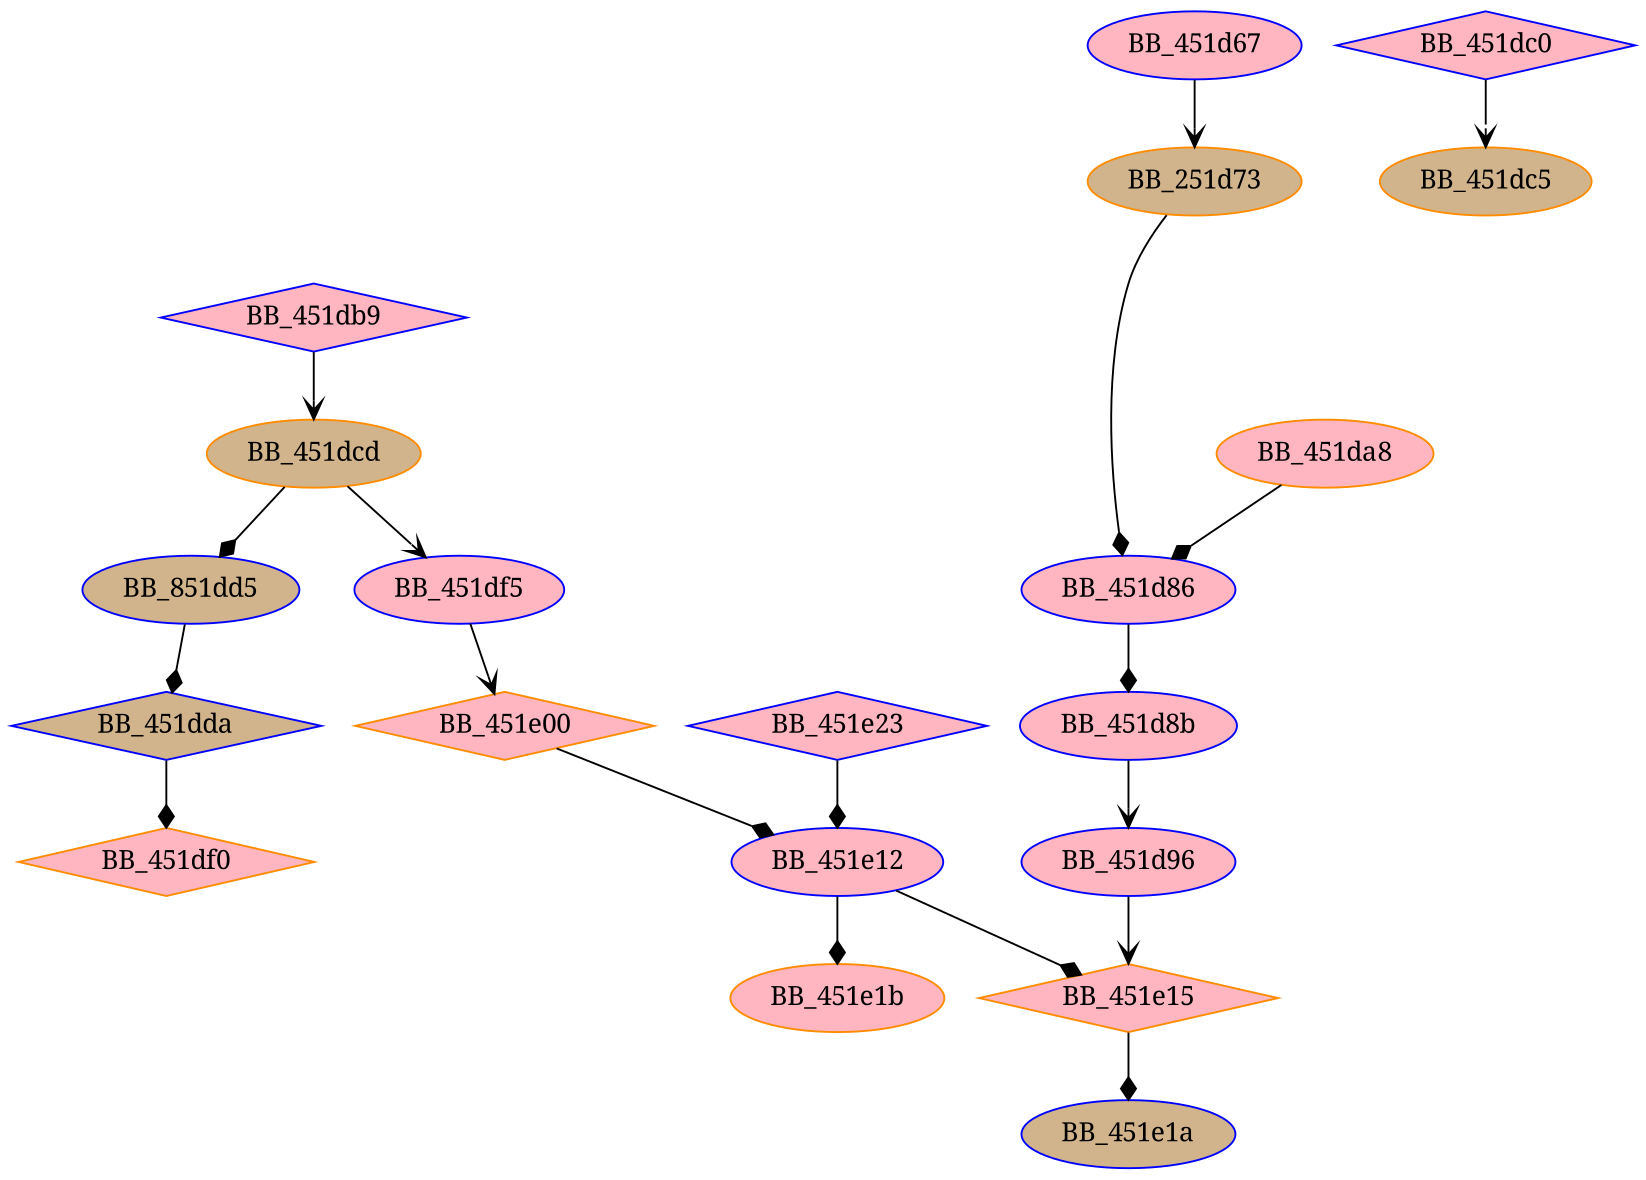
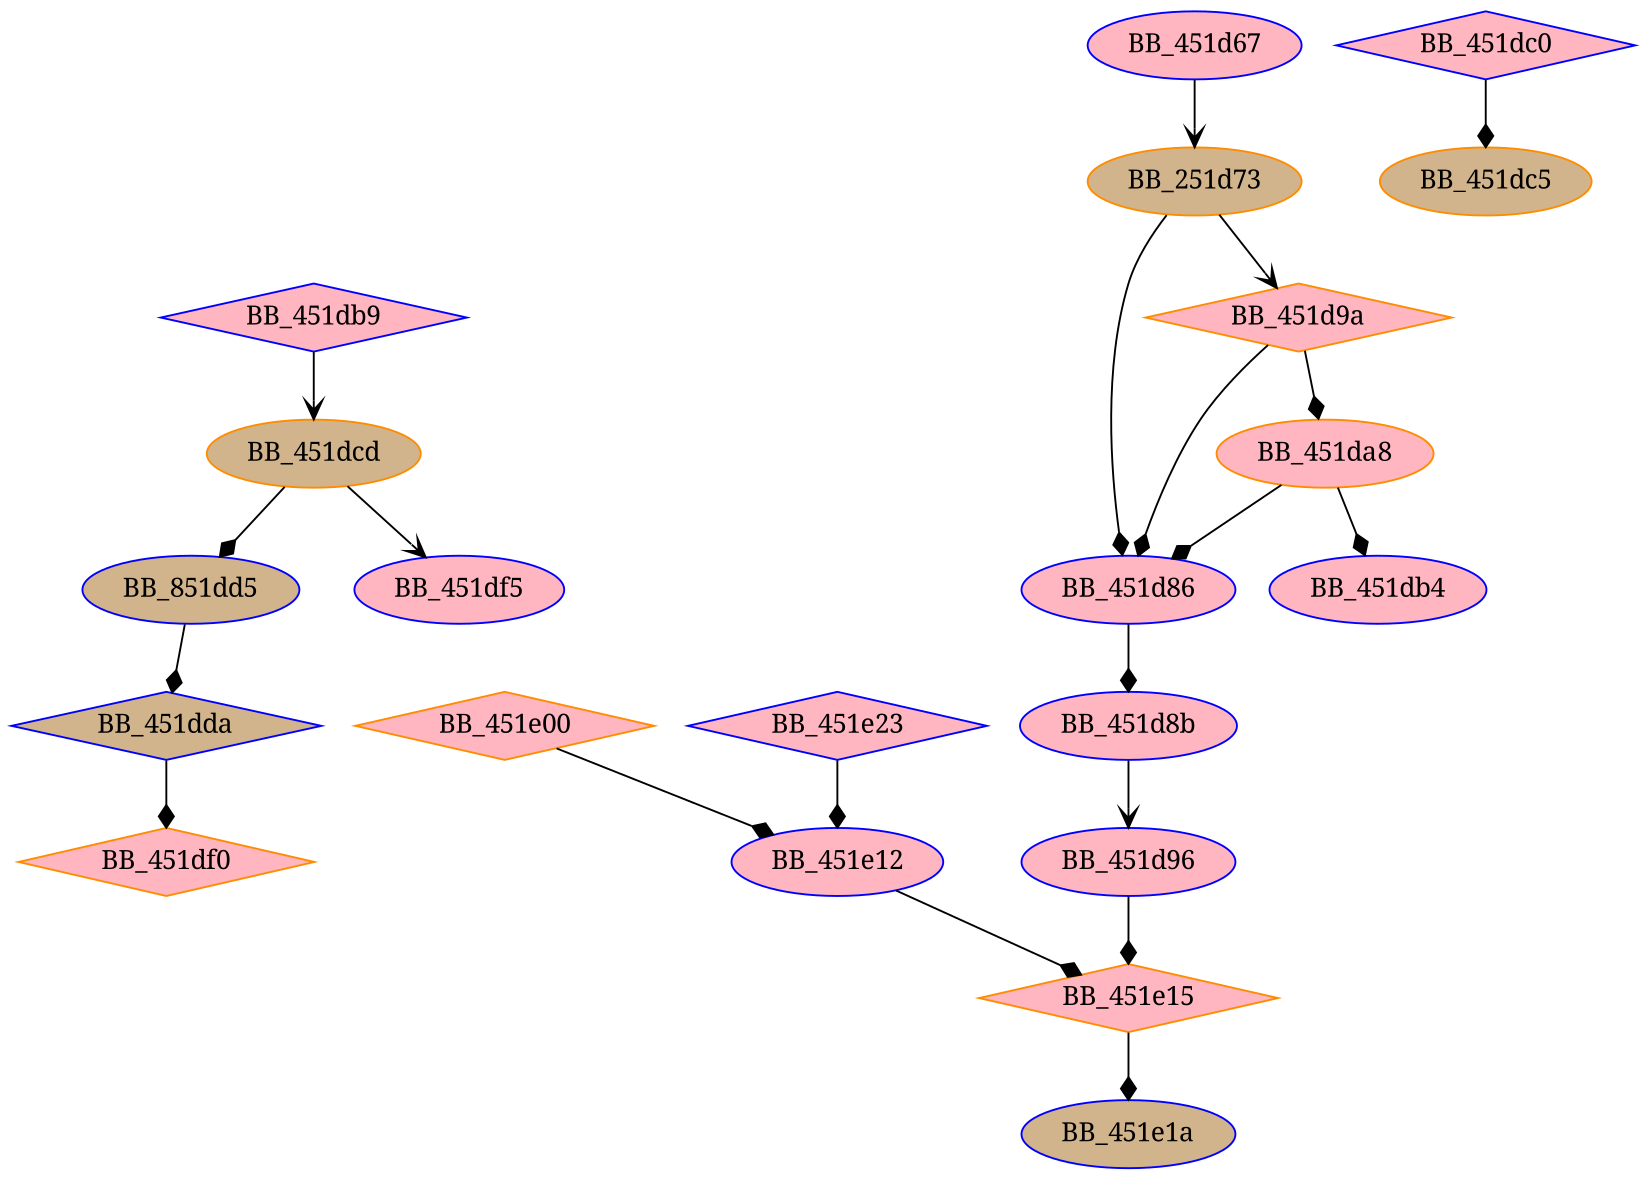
(1486, 102) -> (1486, 102)
none -> (1299, 318)
none -> (1378, 590)
(479, 650) -> none
(1128, 921) -> (1128, 921)
(837, 998) -> none
